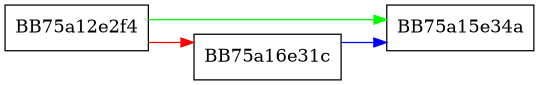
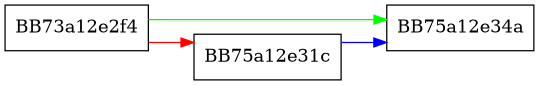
(77, 28) -> (77, 28)
(460, 28) -> (460, 28)
(268, 57) -> (268, 57)
